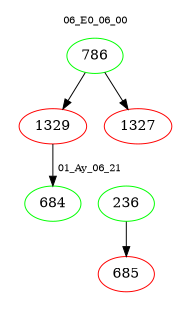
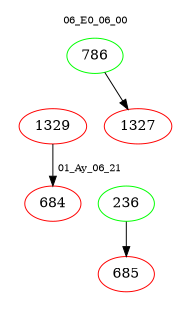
(77, 87) -> none
(53, 204) -> (53, 204)
